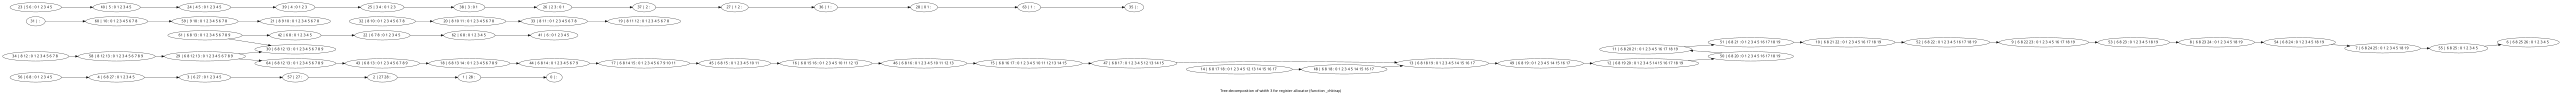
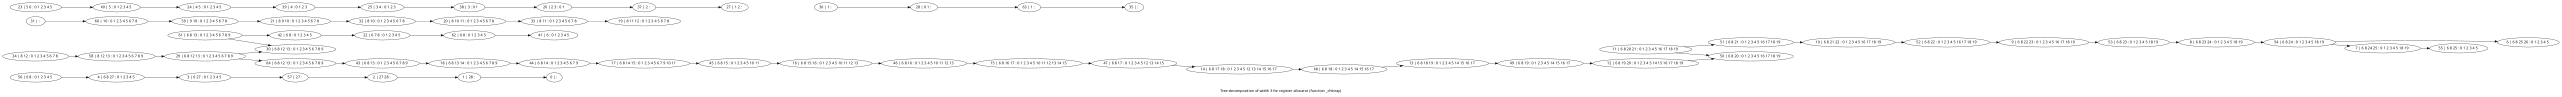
(780, 7) -> none
none -> (339, 21)
(2491, 45) -> (2415, 41)
(1708, 52) -> (1691, 54)
(1285, 62) -> (1182, 66)
